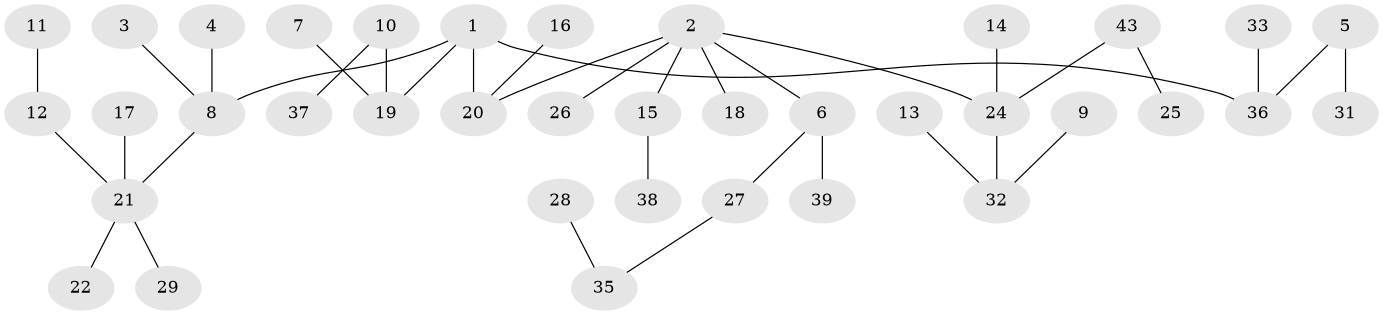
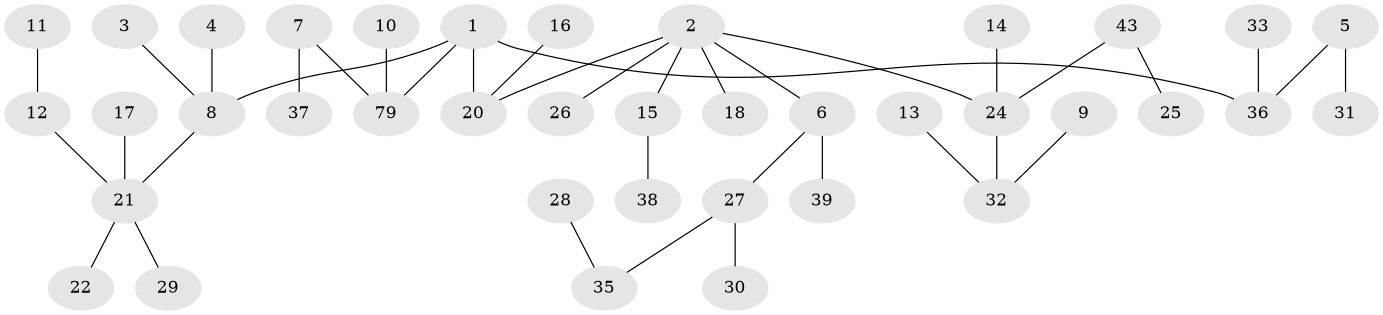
(353, 60) -> (299, 70)
(386, 114) -> (386, 114)
none -> (735, 288)
